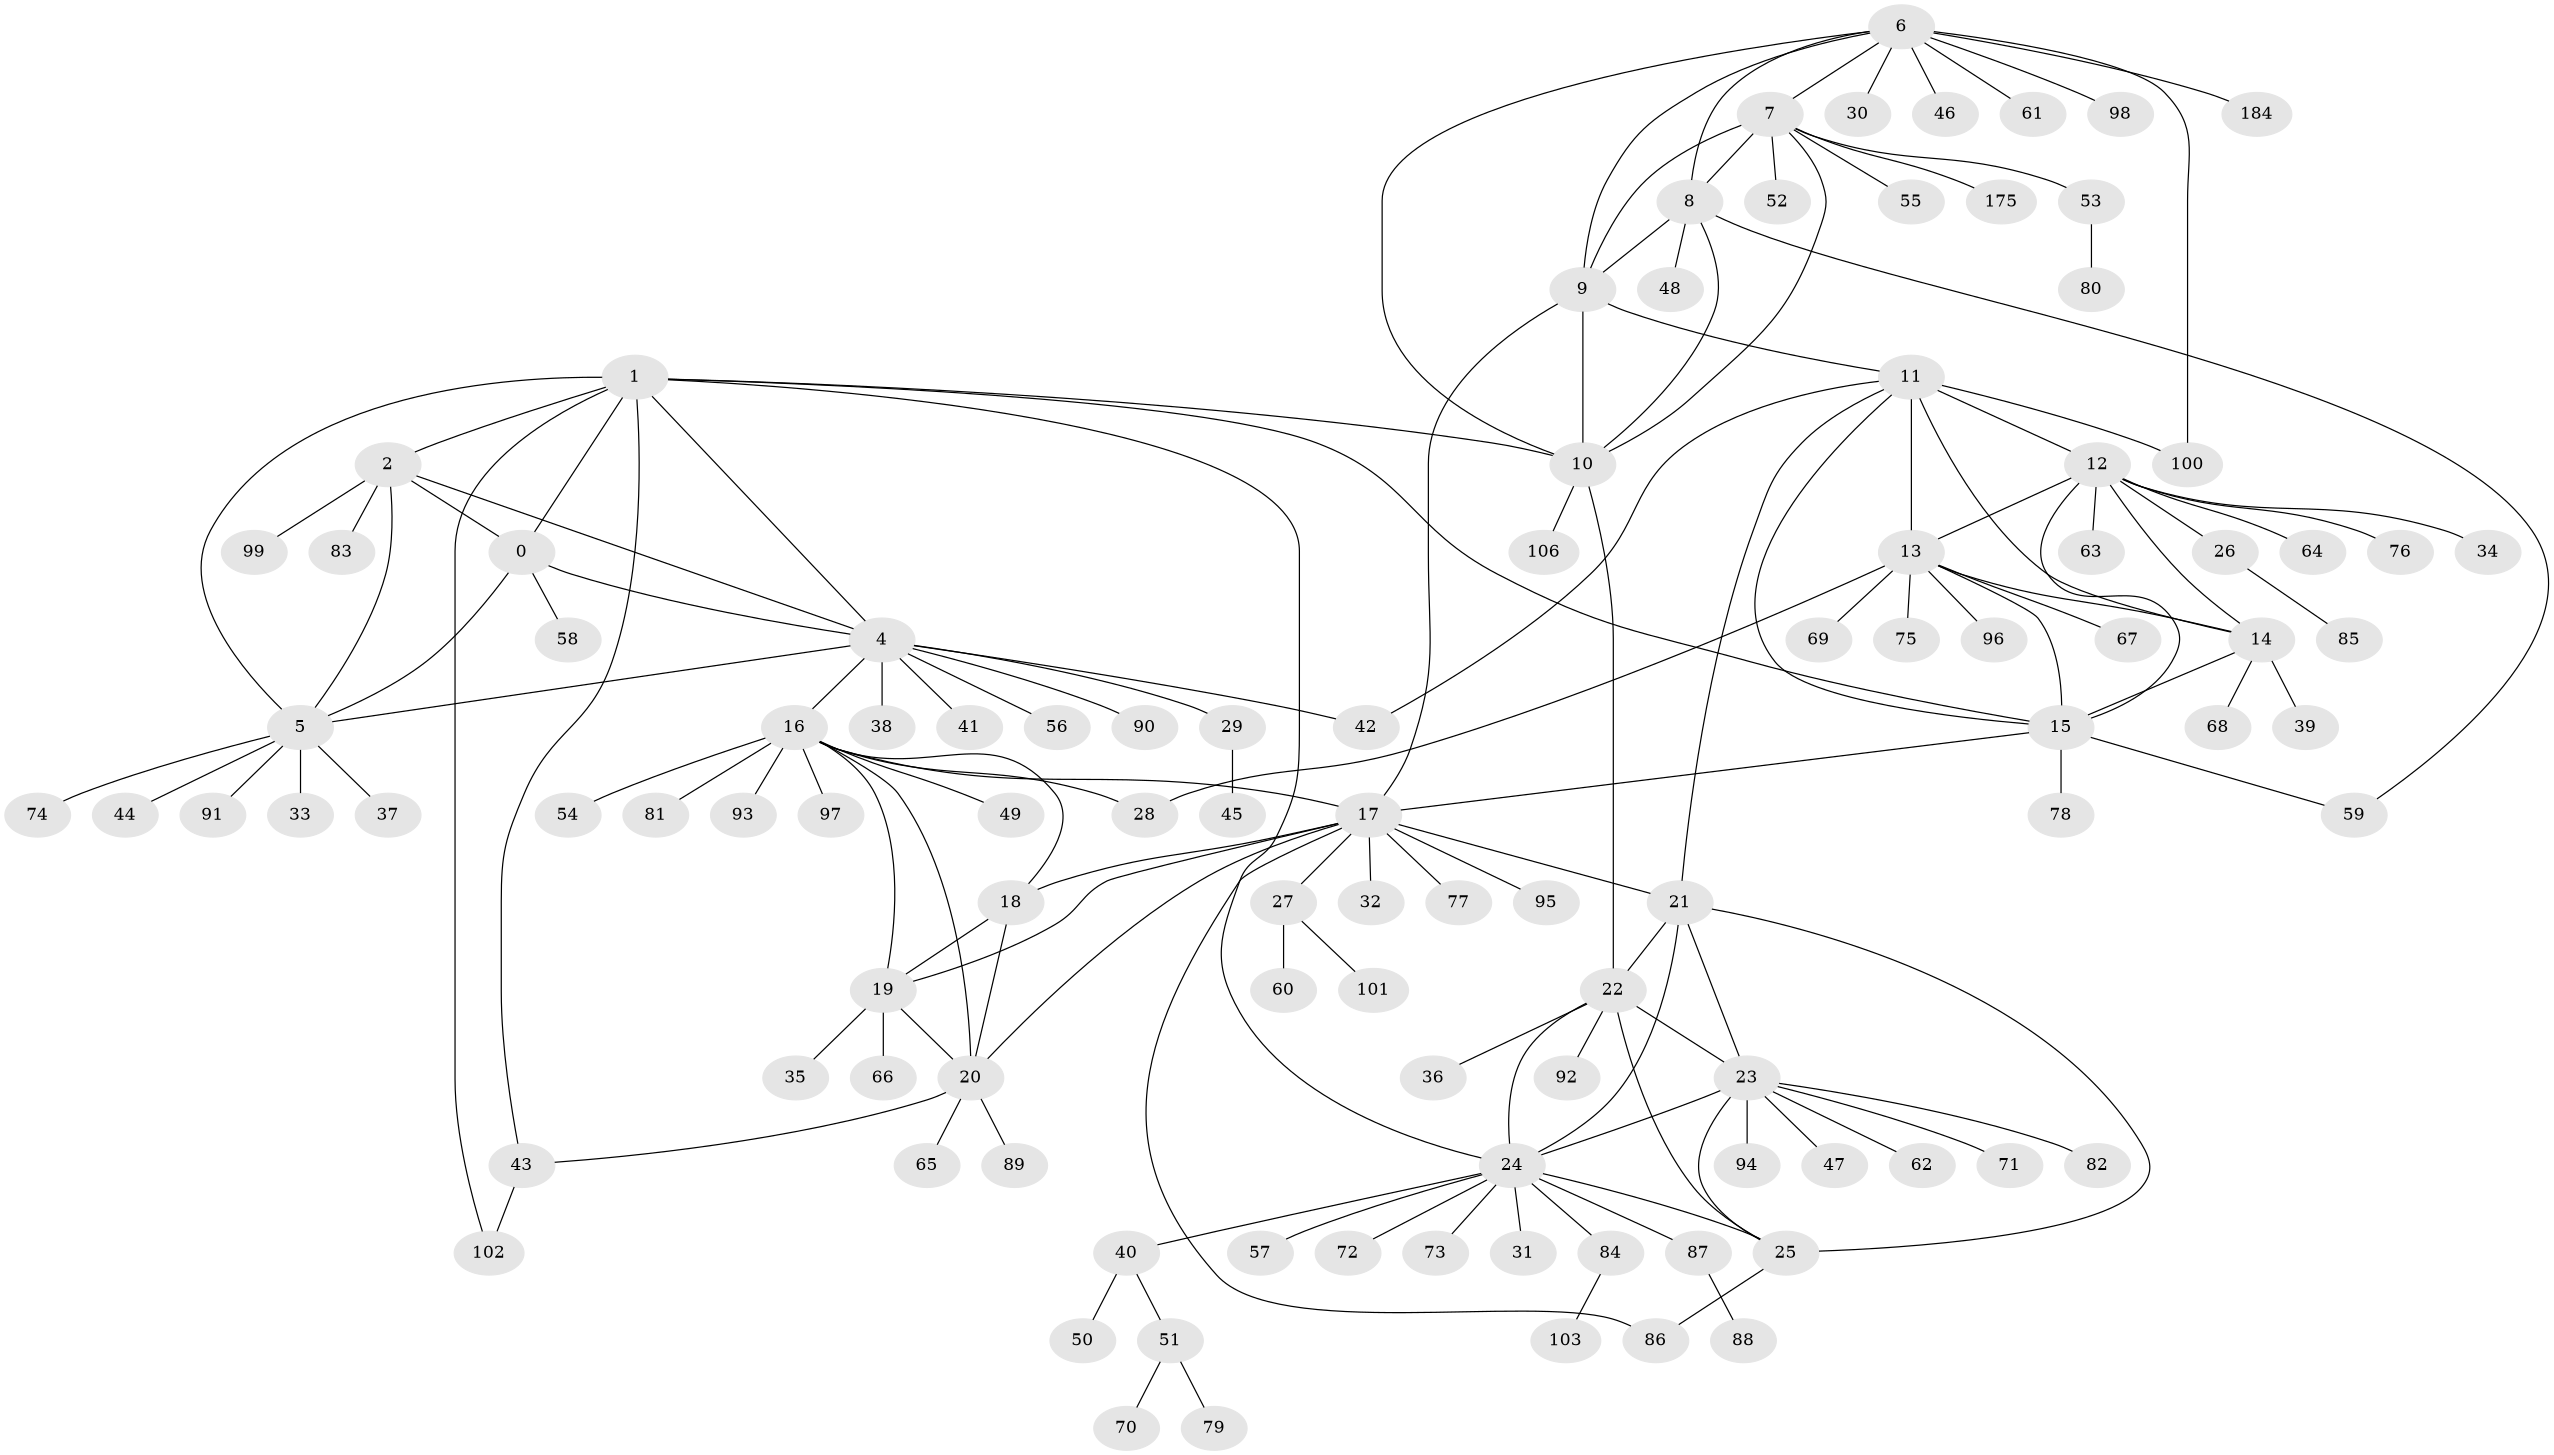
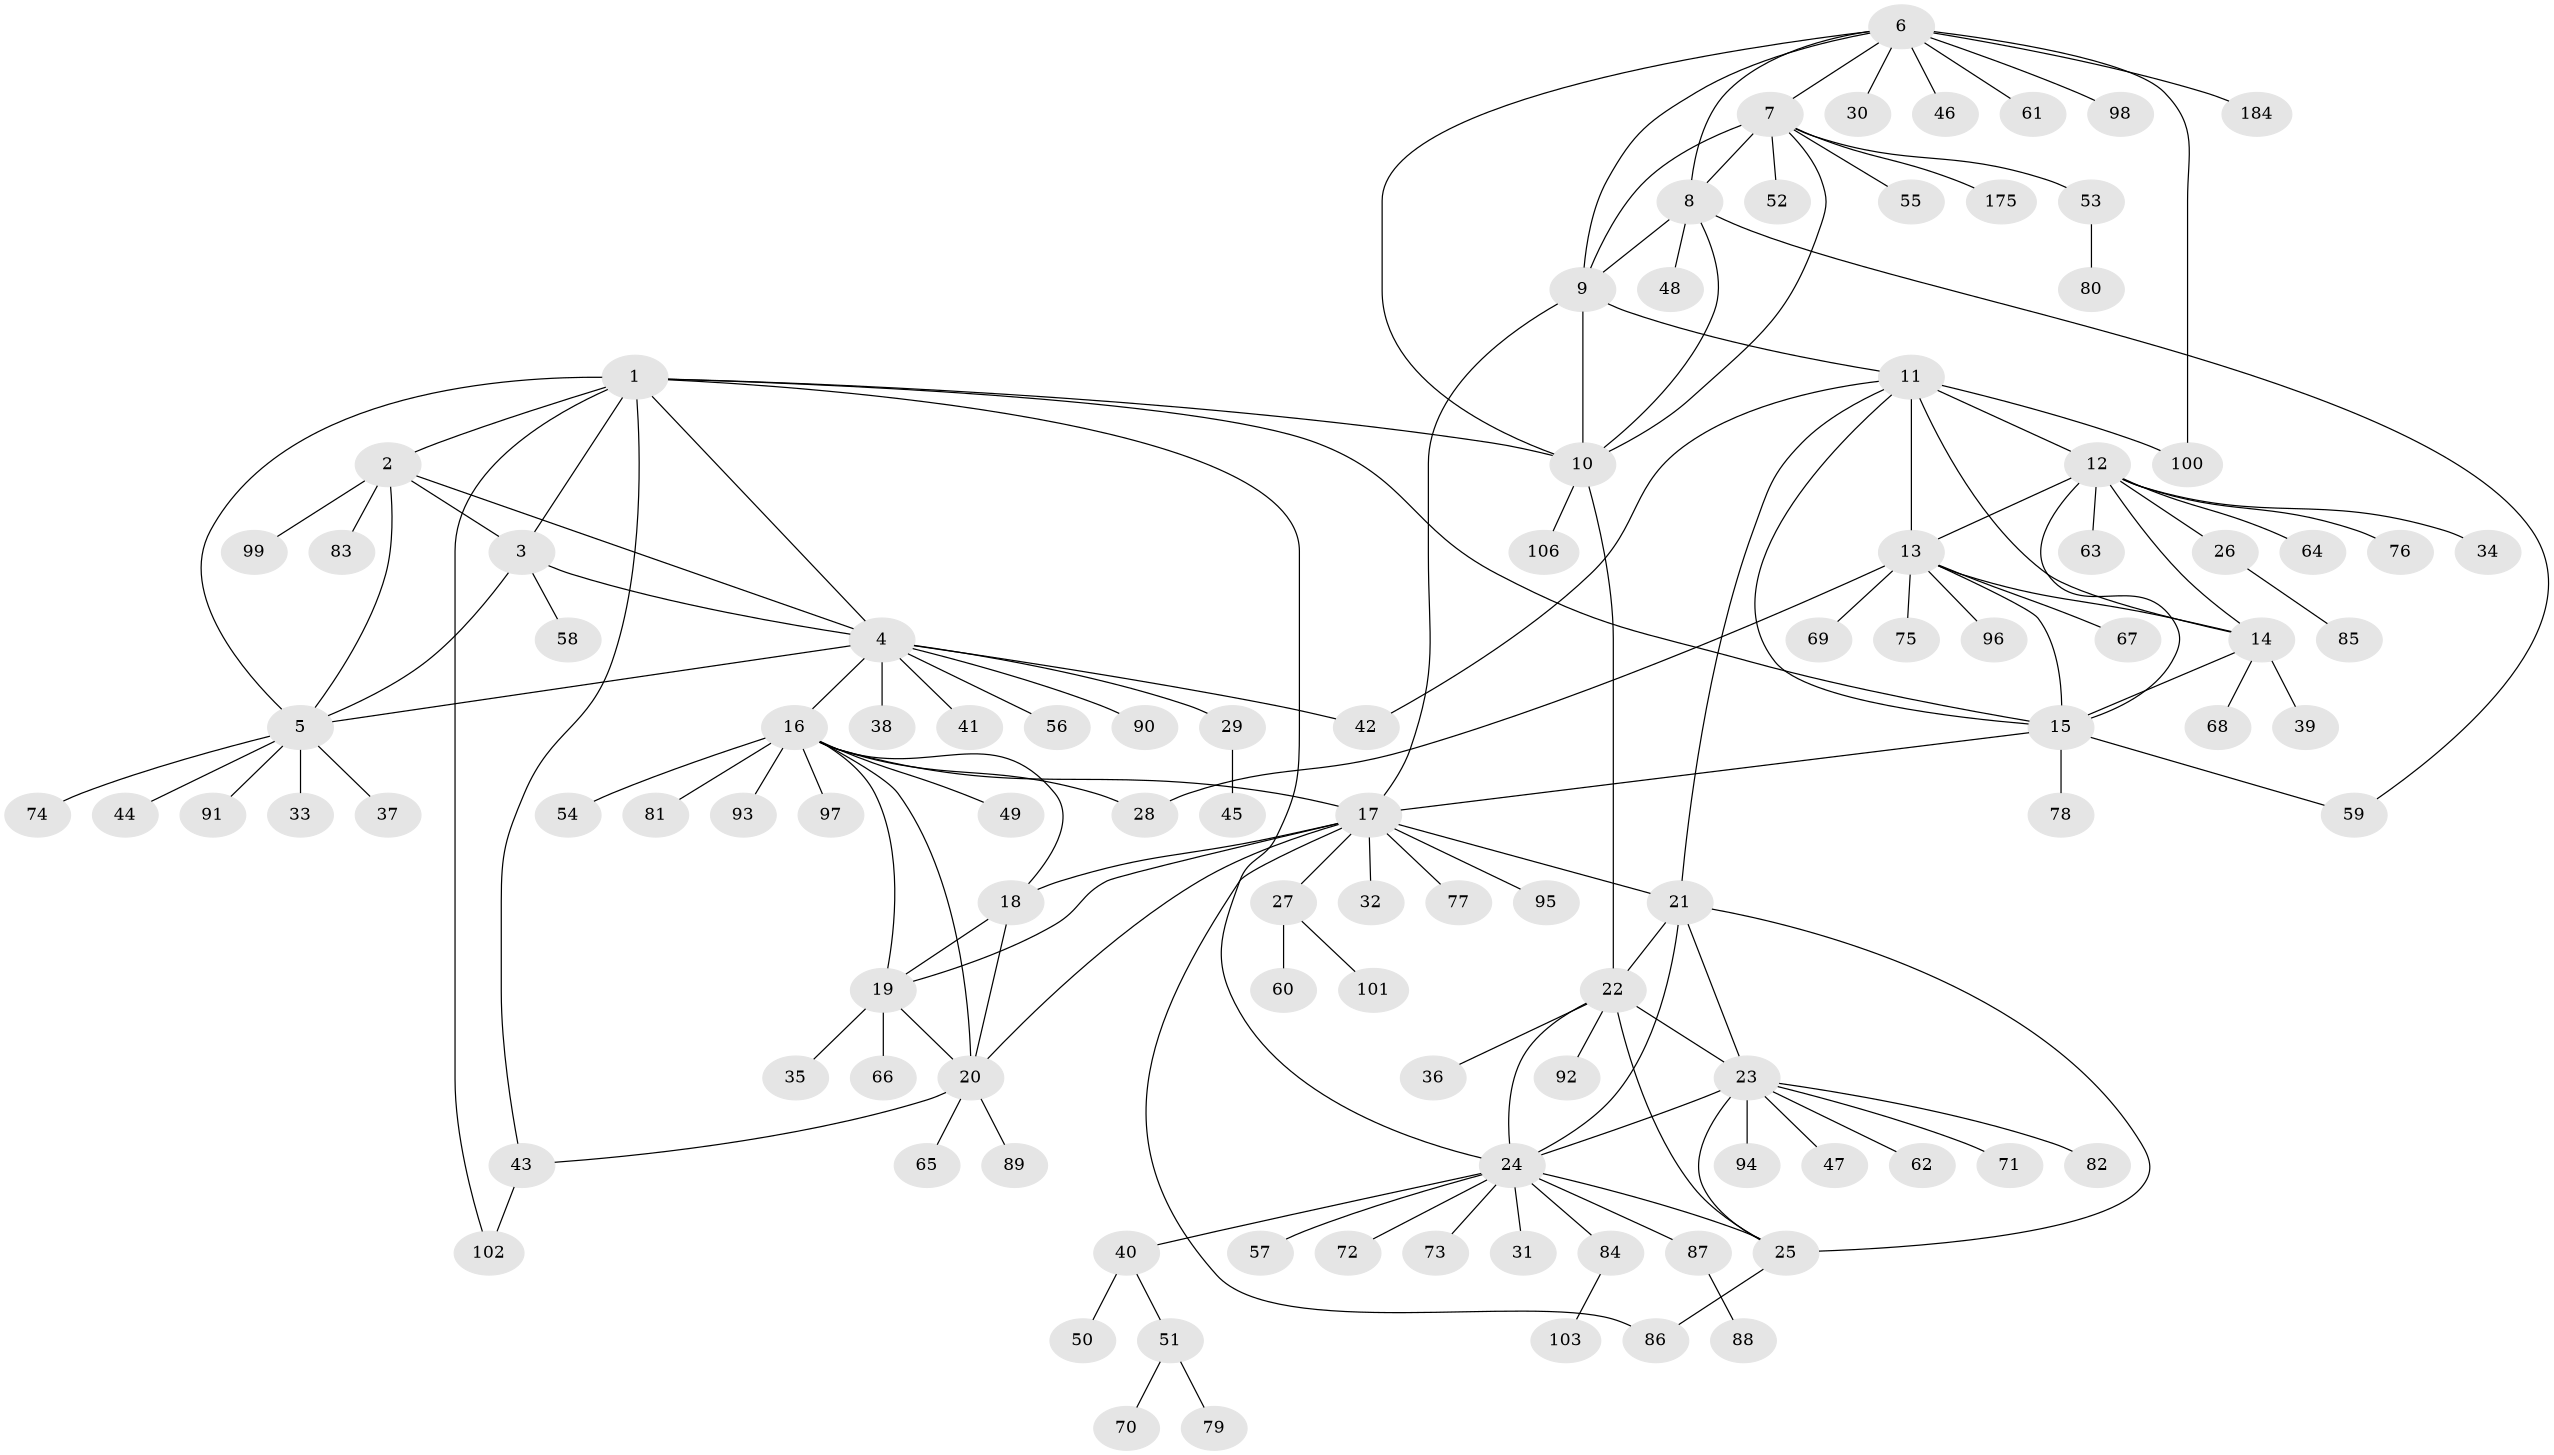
(522, 552) -> (522, 552)
